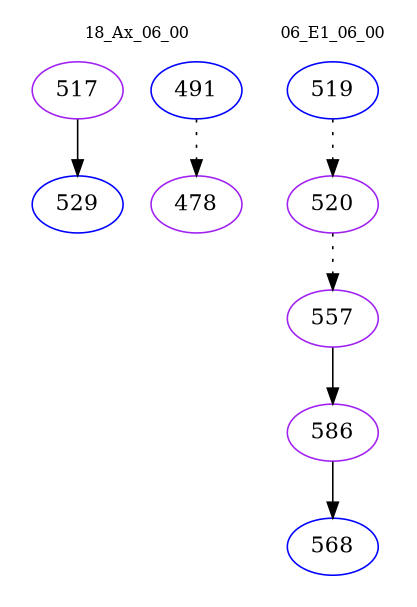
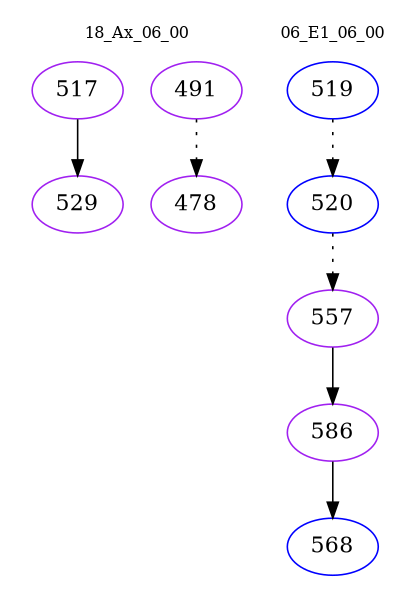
(197, 90) -> (197, 90)
(78, 204) -> (78, 204)
(333, 204) -> (333, 204)
